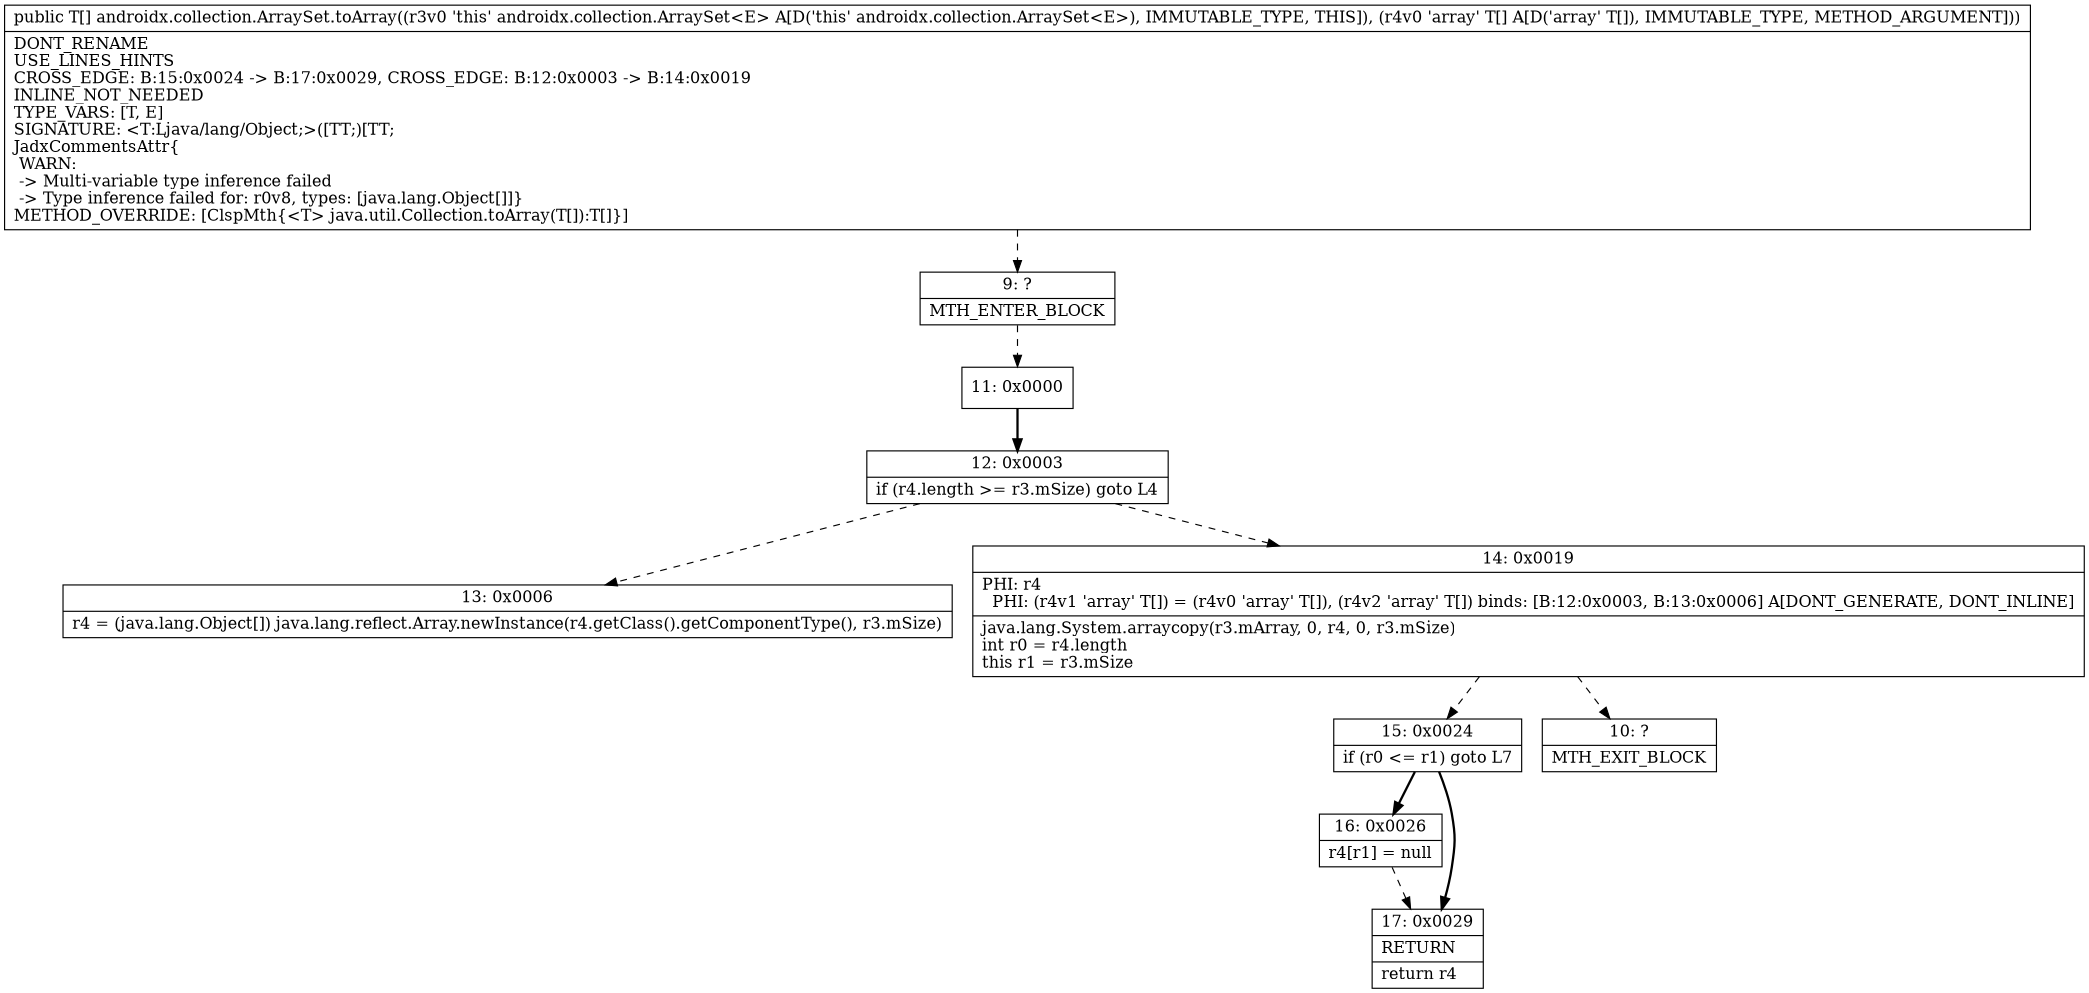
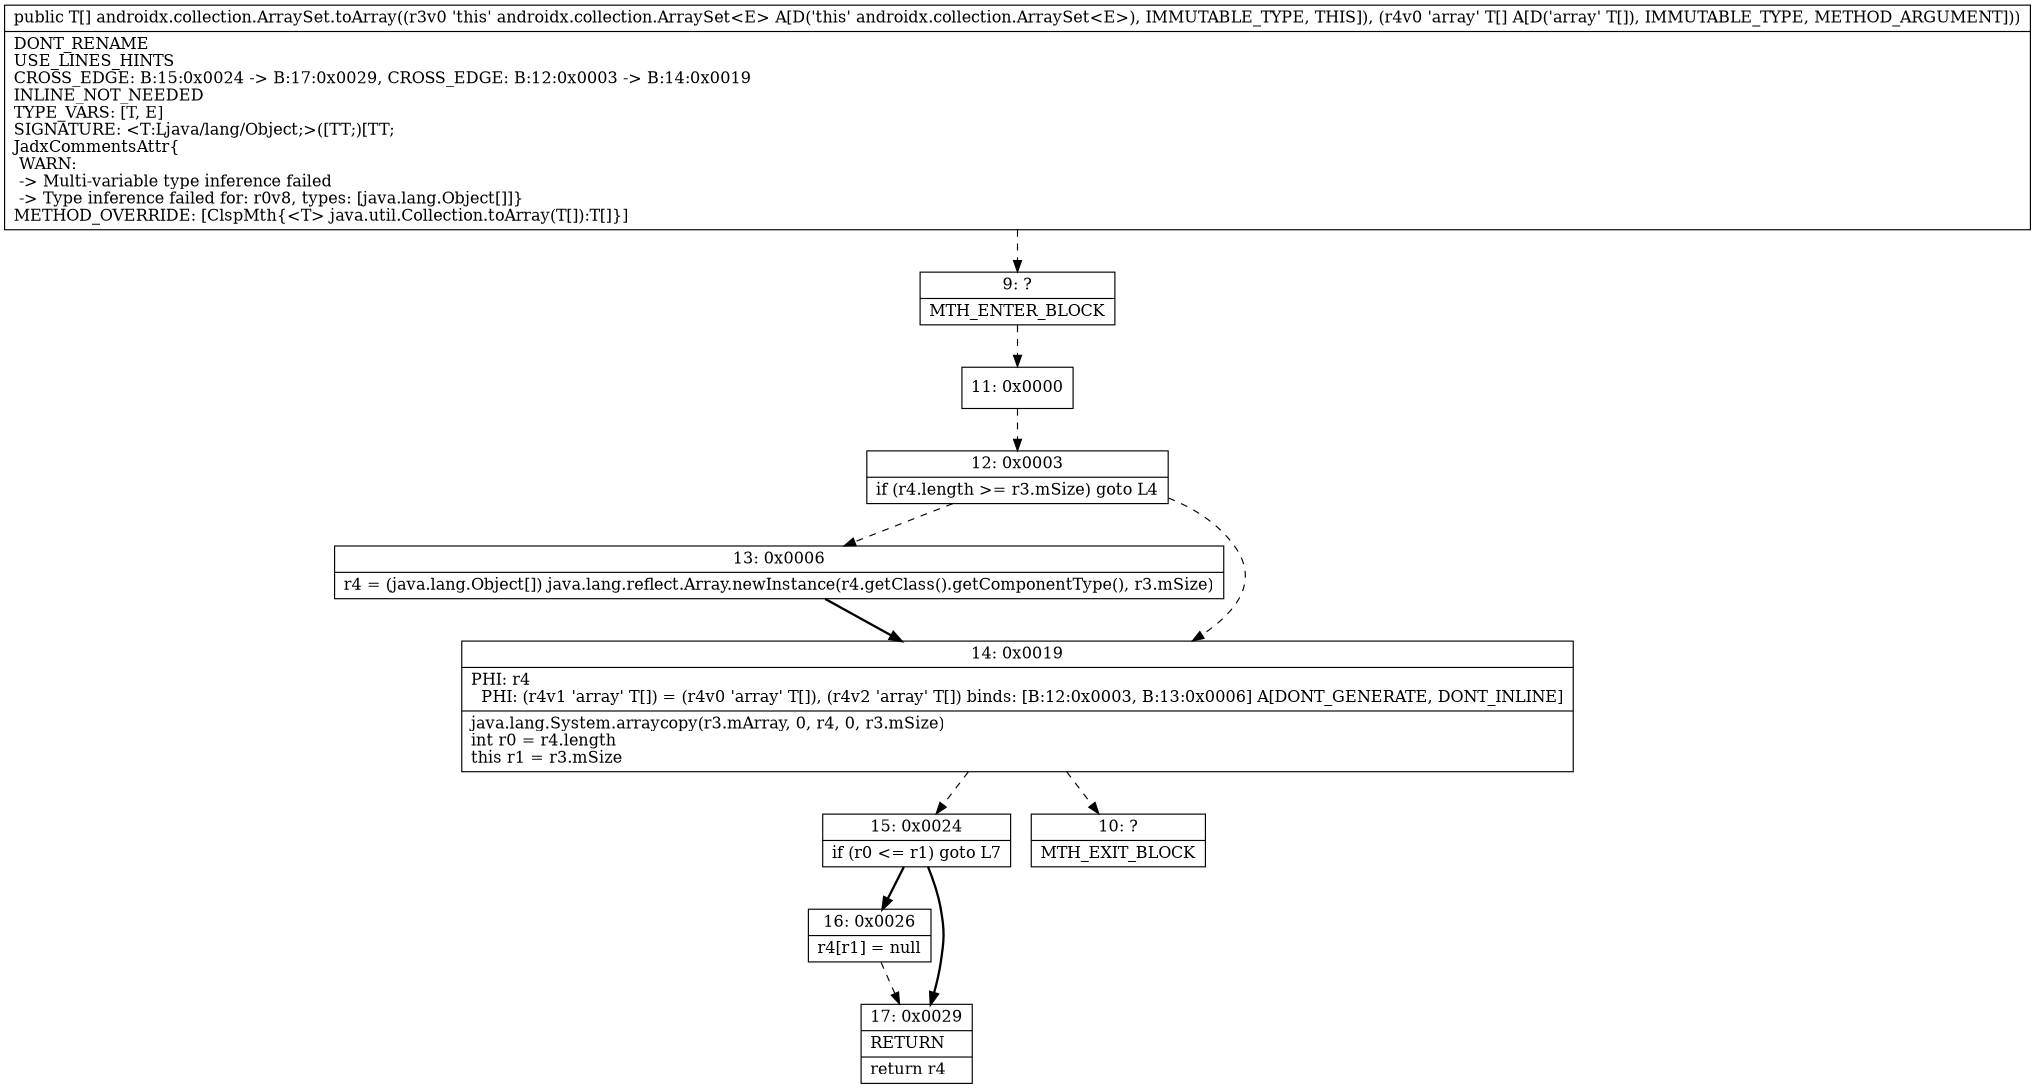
(1017, 424) -> (1017, 424)
none -> (858, 617)
